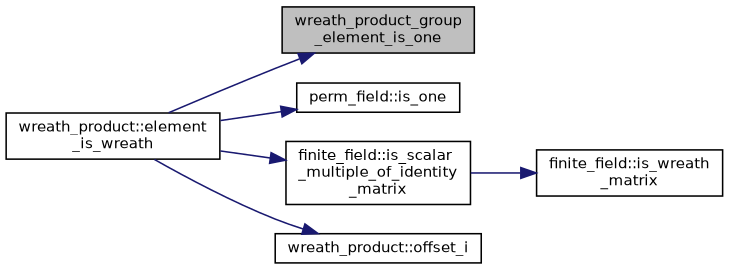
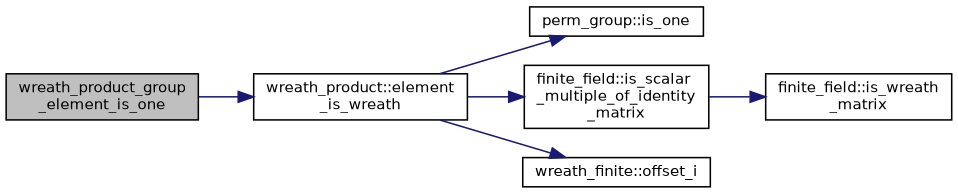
(234, 85) -> (218, 97)
(378, 98) -> (617, 22)
(378, 248) -> (617, 172)
